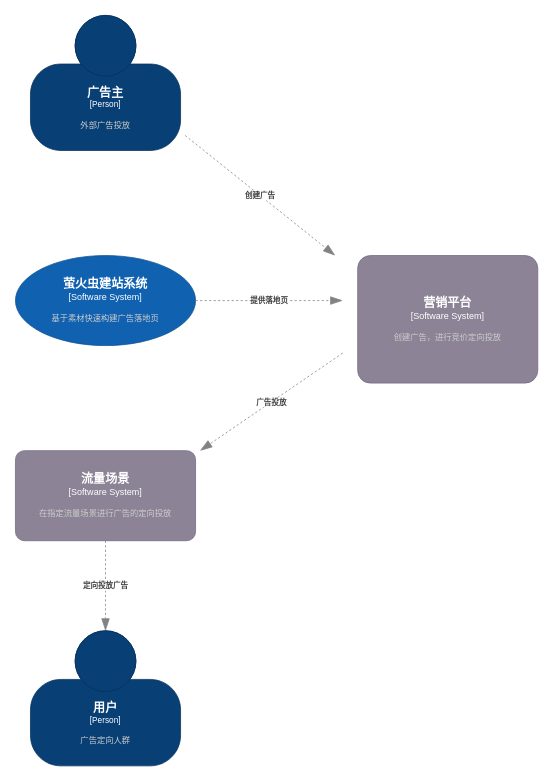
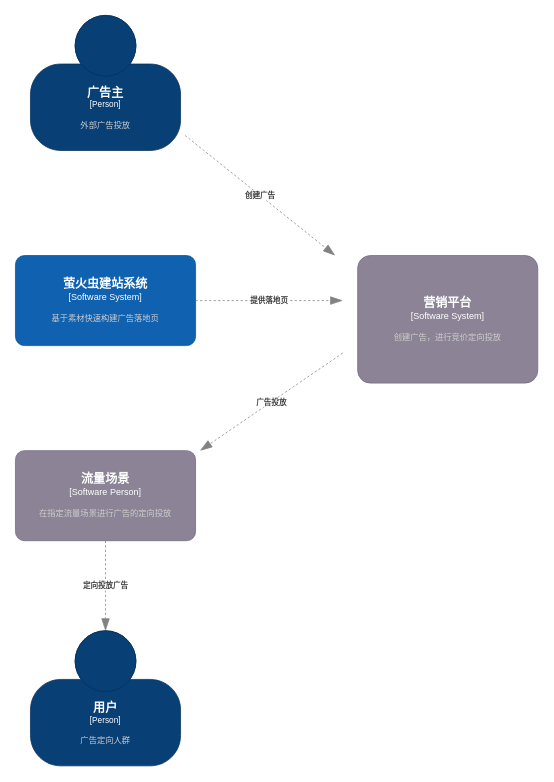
(105, 300) -> (105, 300)
(105, 495) -> (105, 495)
